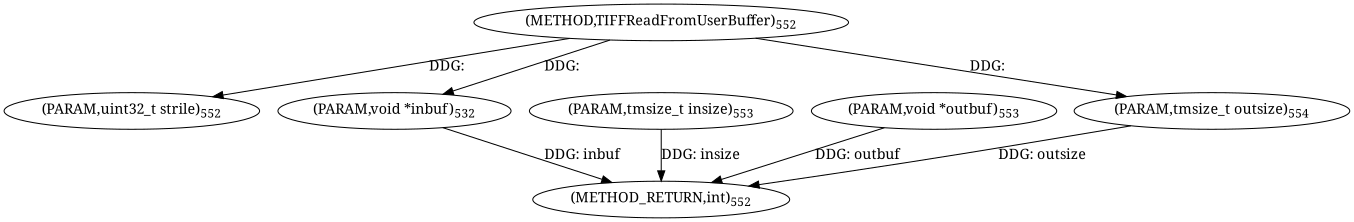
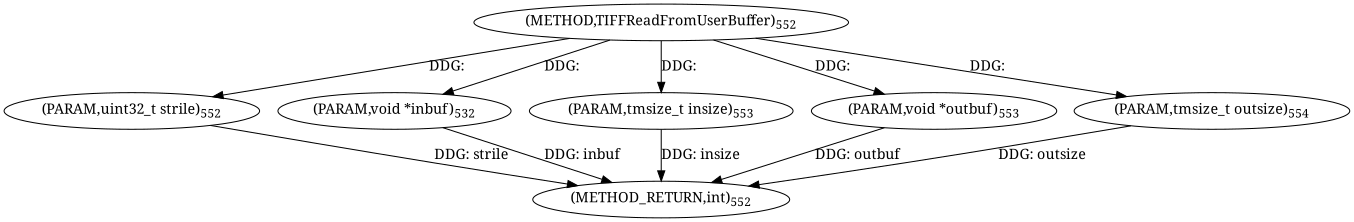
none -> (661, 62)
none -> (794, 65)
none -> (389, 155)
